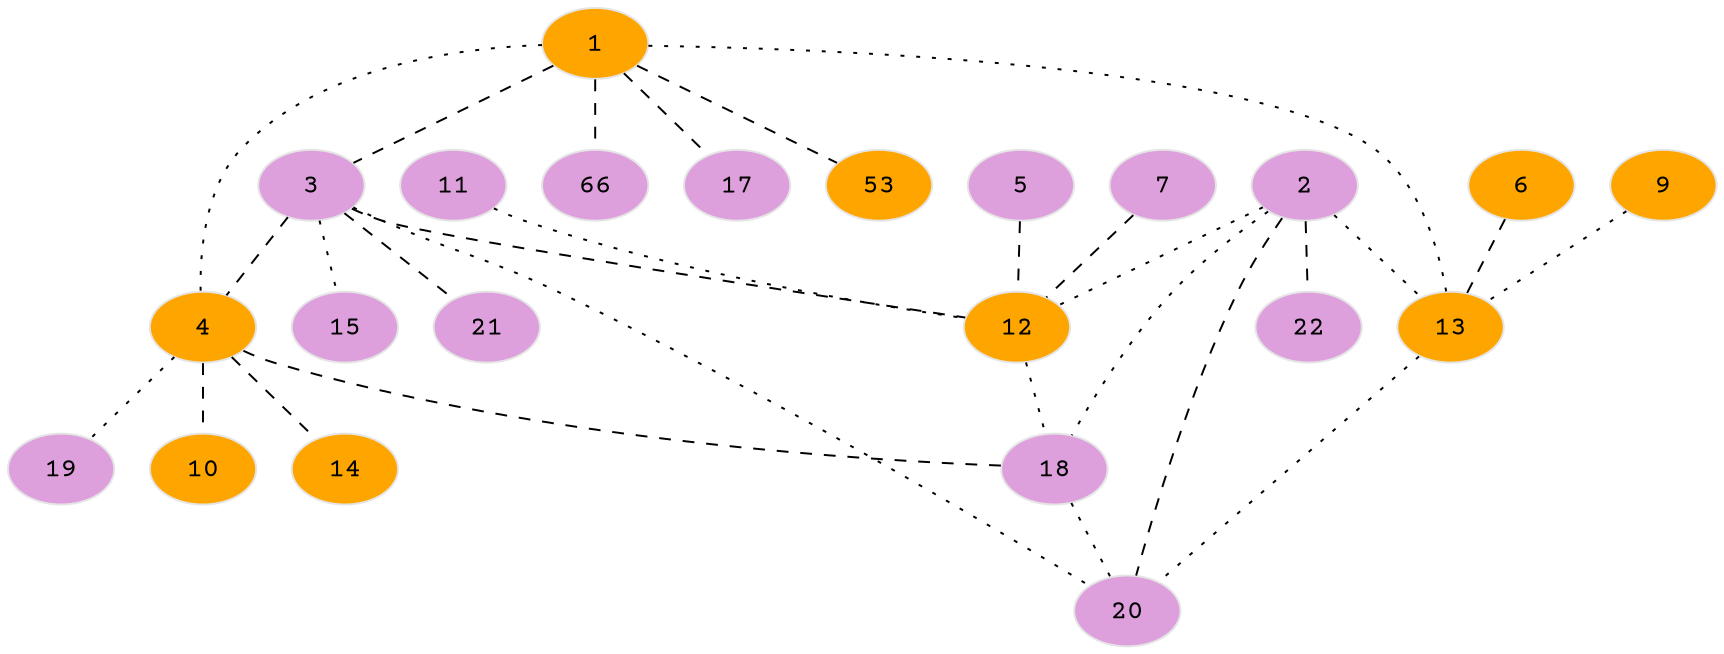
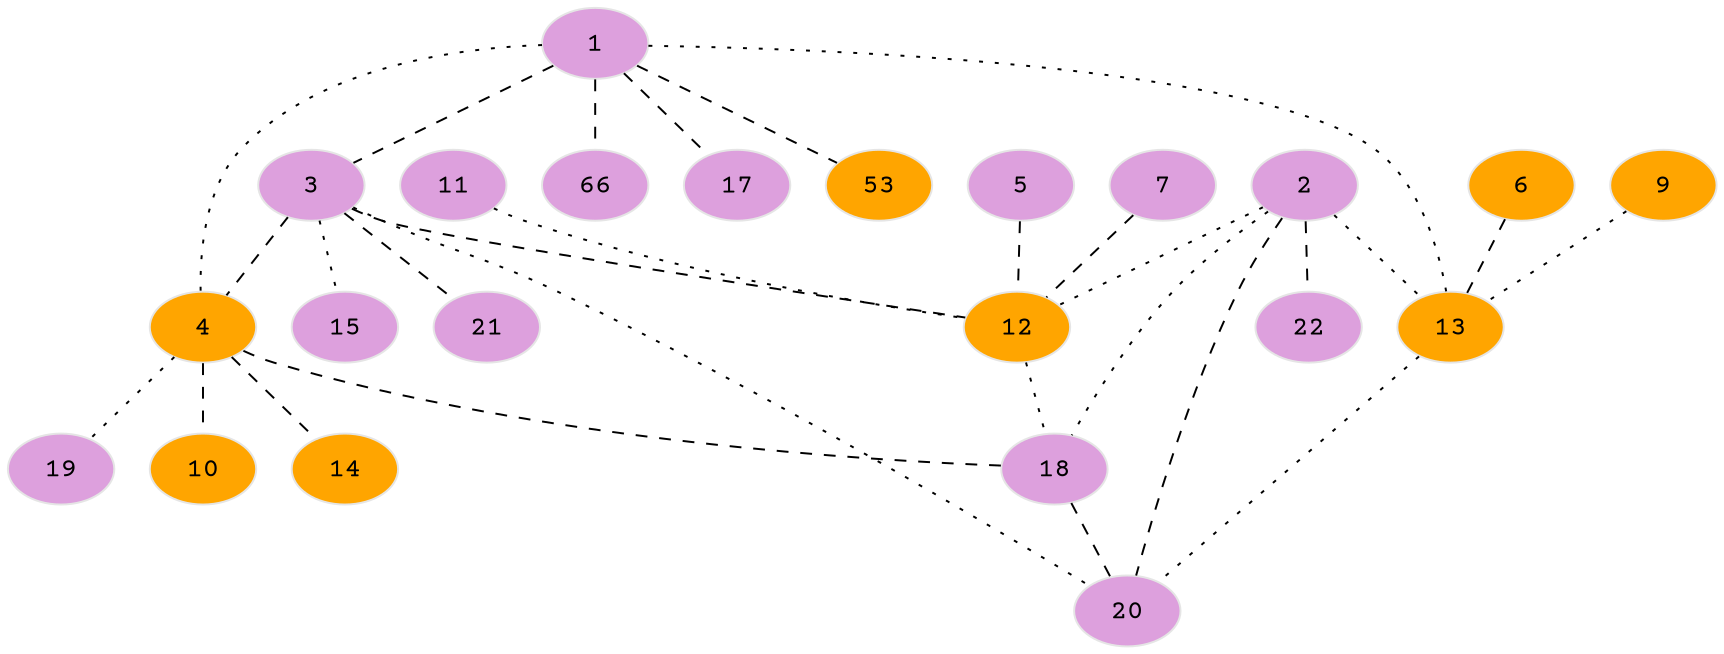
(595, 43) -> (595, 43)
(1091, 540) -> (1091, 540)
